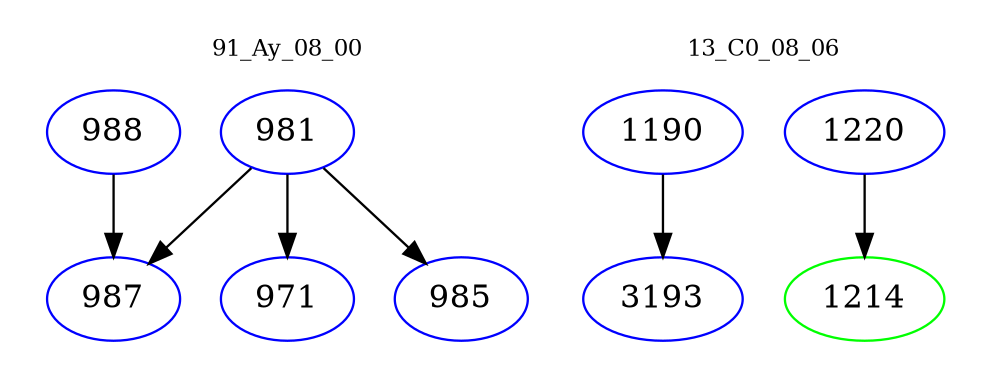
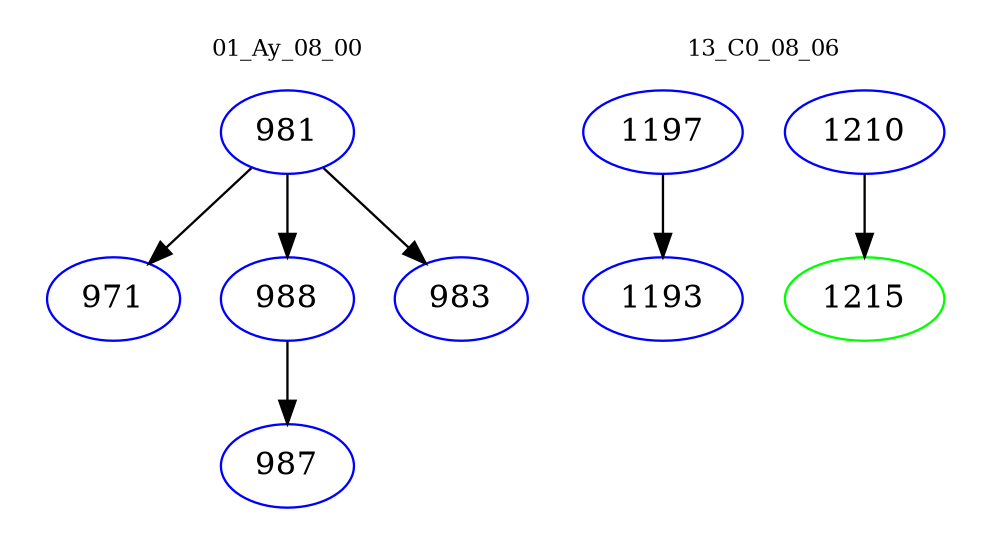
(287, 50) -> (287, 50)
(663, 132) -> (663, 132)
(865, 132) -> (865, 132)
(209, 208) -> (287, 204)
(461, 299) -> (461, 299)
(663, 299) -> (663, 299)
(865, 299) -> (865, 299)
